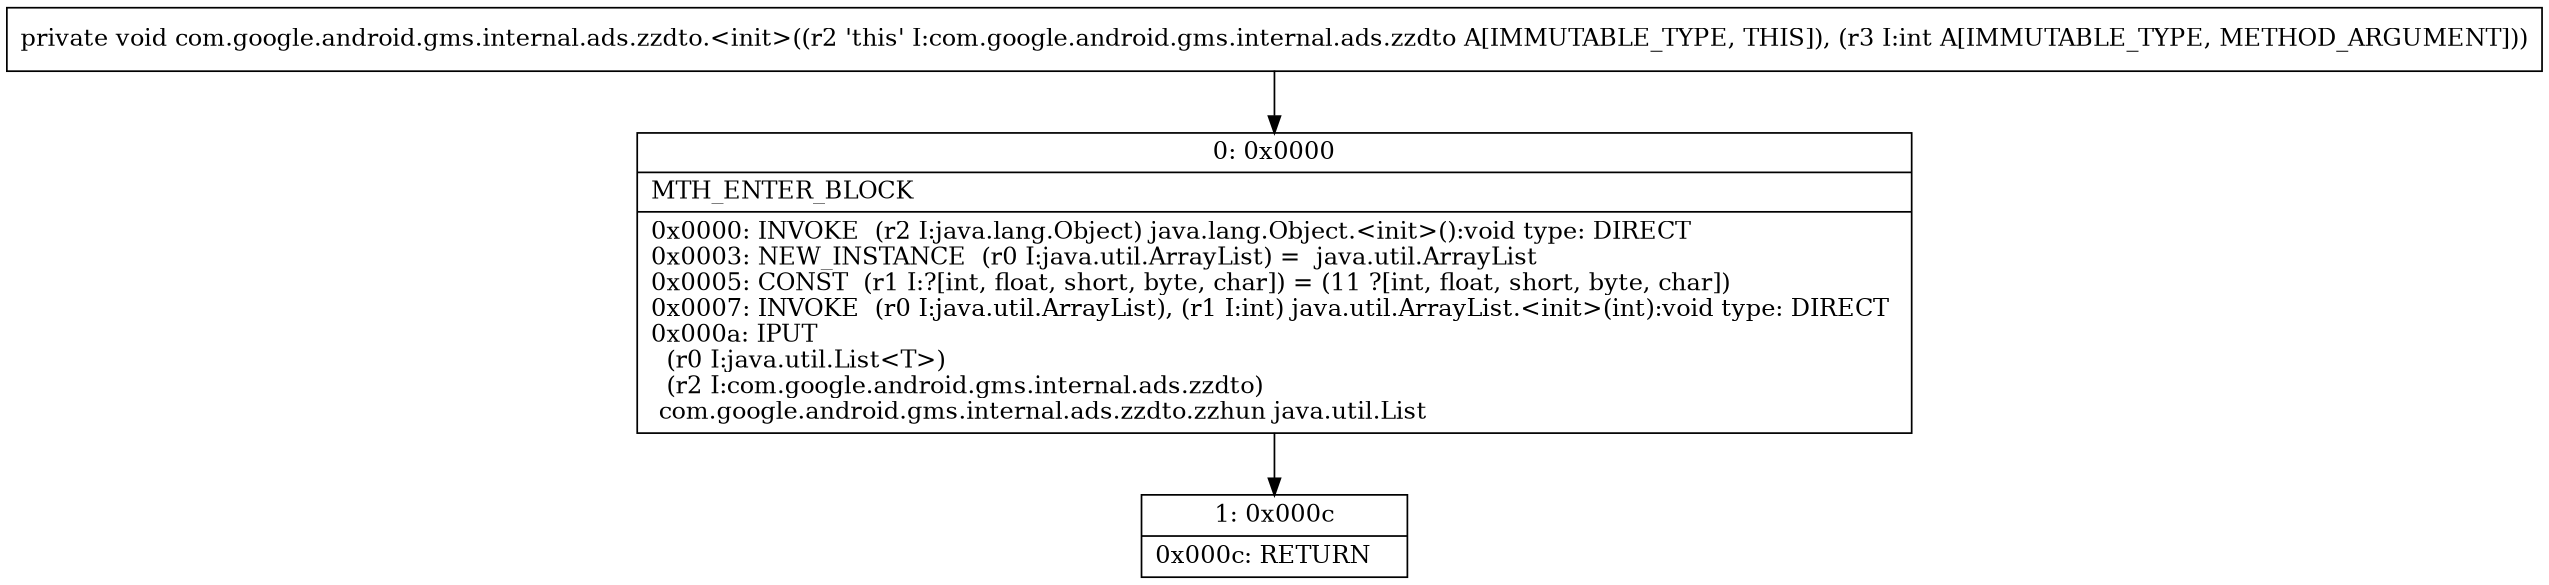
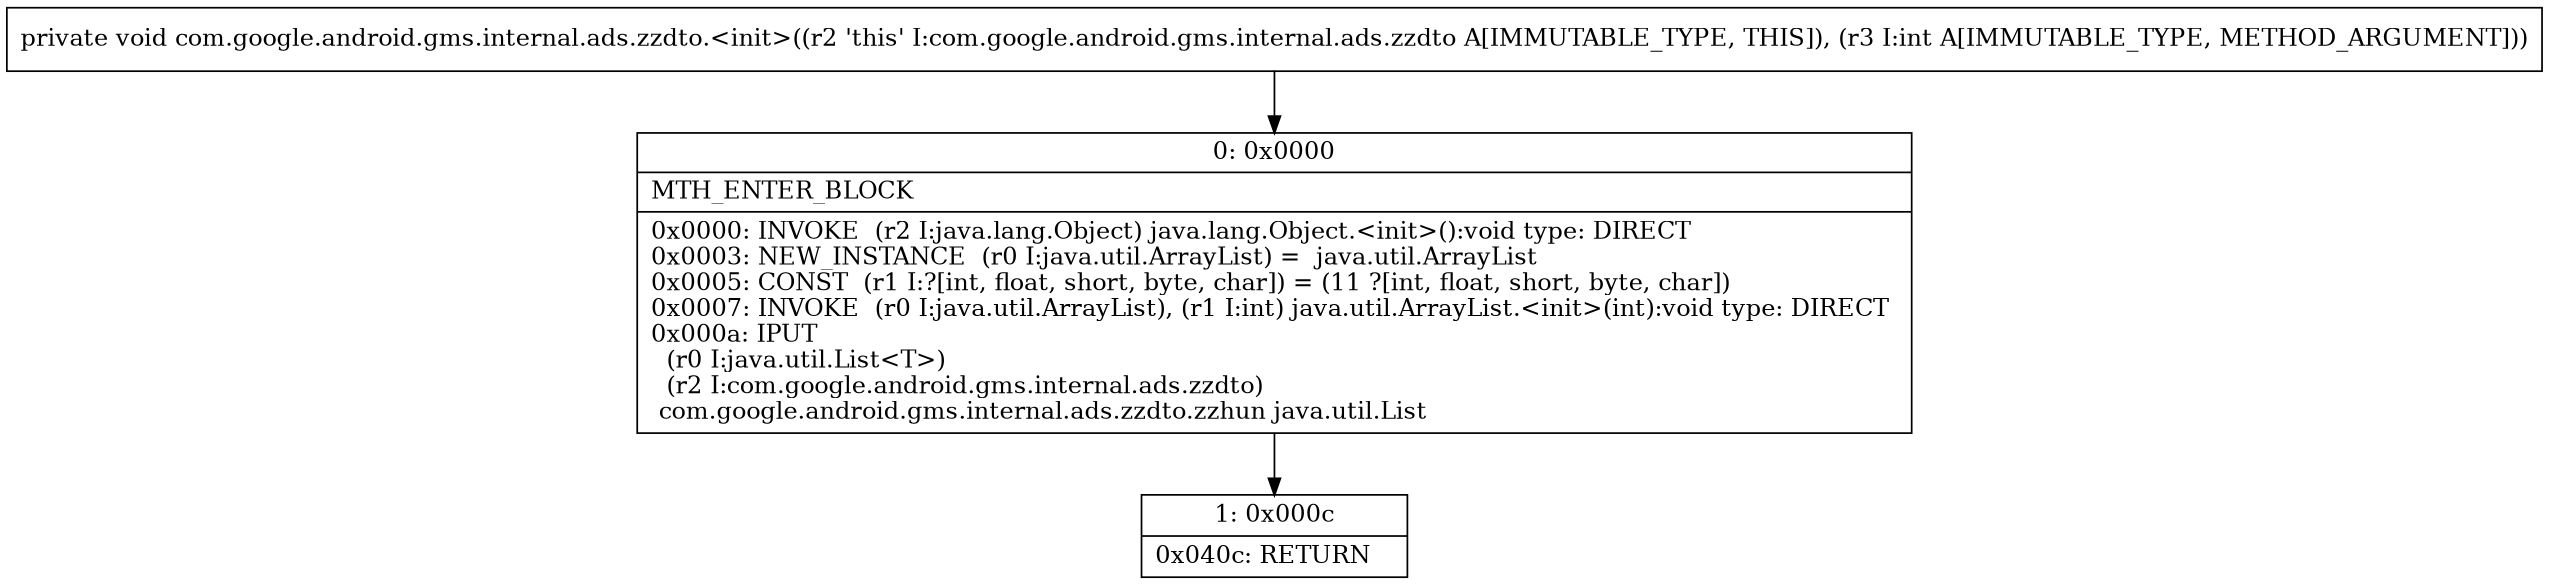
(1274, 556) -> (1274, 556)
